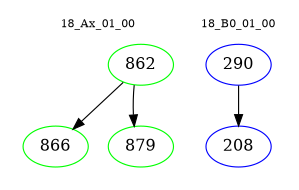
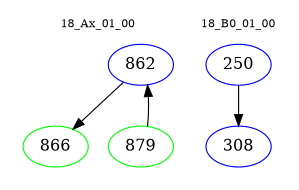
(141, 65) -> (141, 65)
(239, 65) -> (239, 65)
(133, 100) -> (148, 112)
(239, 147) -> (239, 147)
